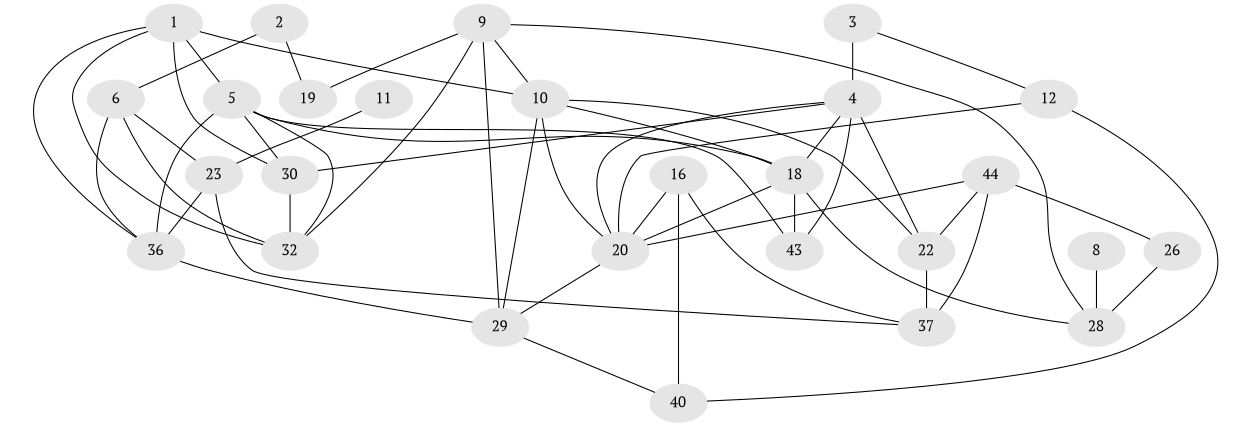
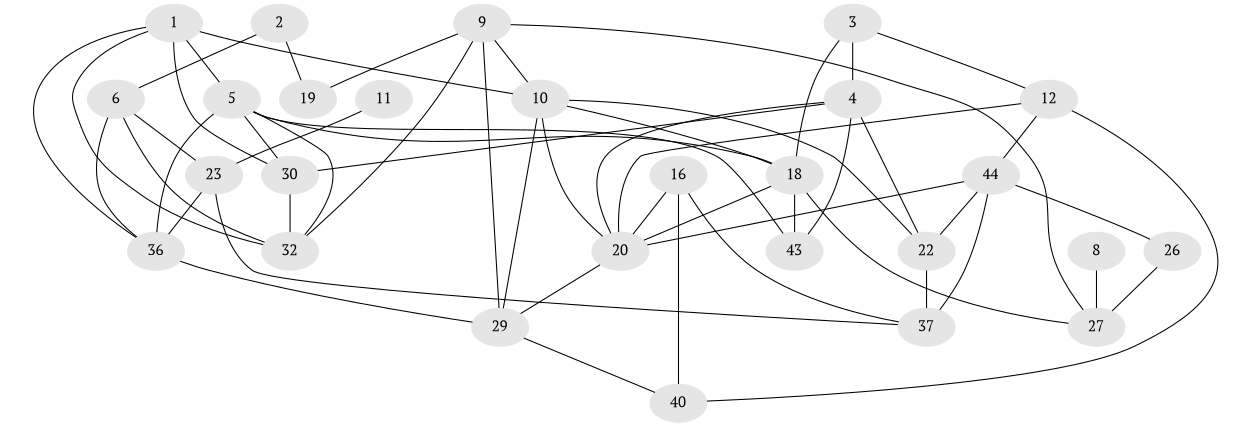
none -> (1021, 136)
(824, 137) -> (809, 95)
(1097, 327) -> (1097, 327)
